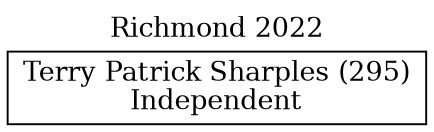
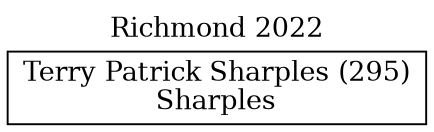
(217, 88) -> (217, 88)
